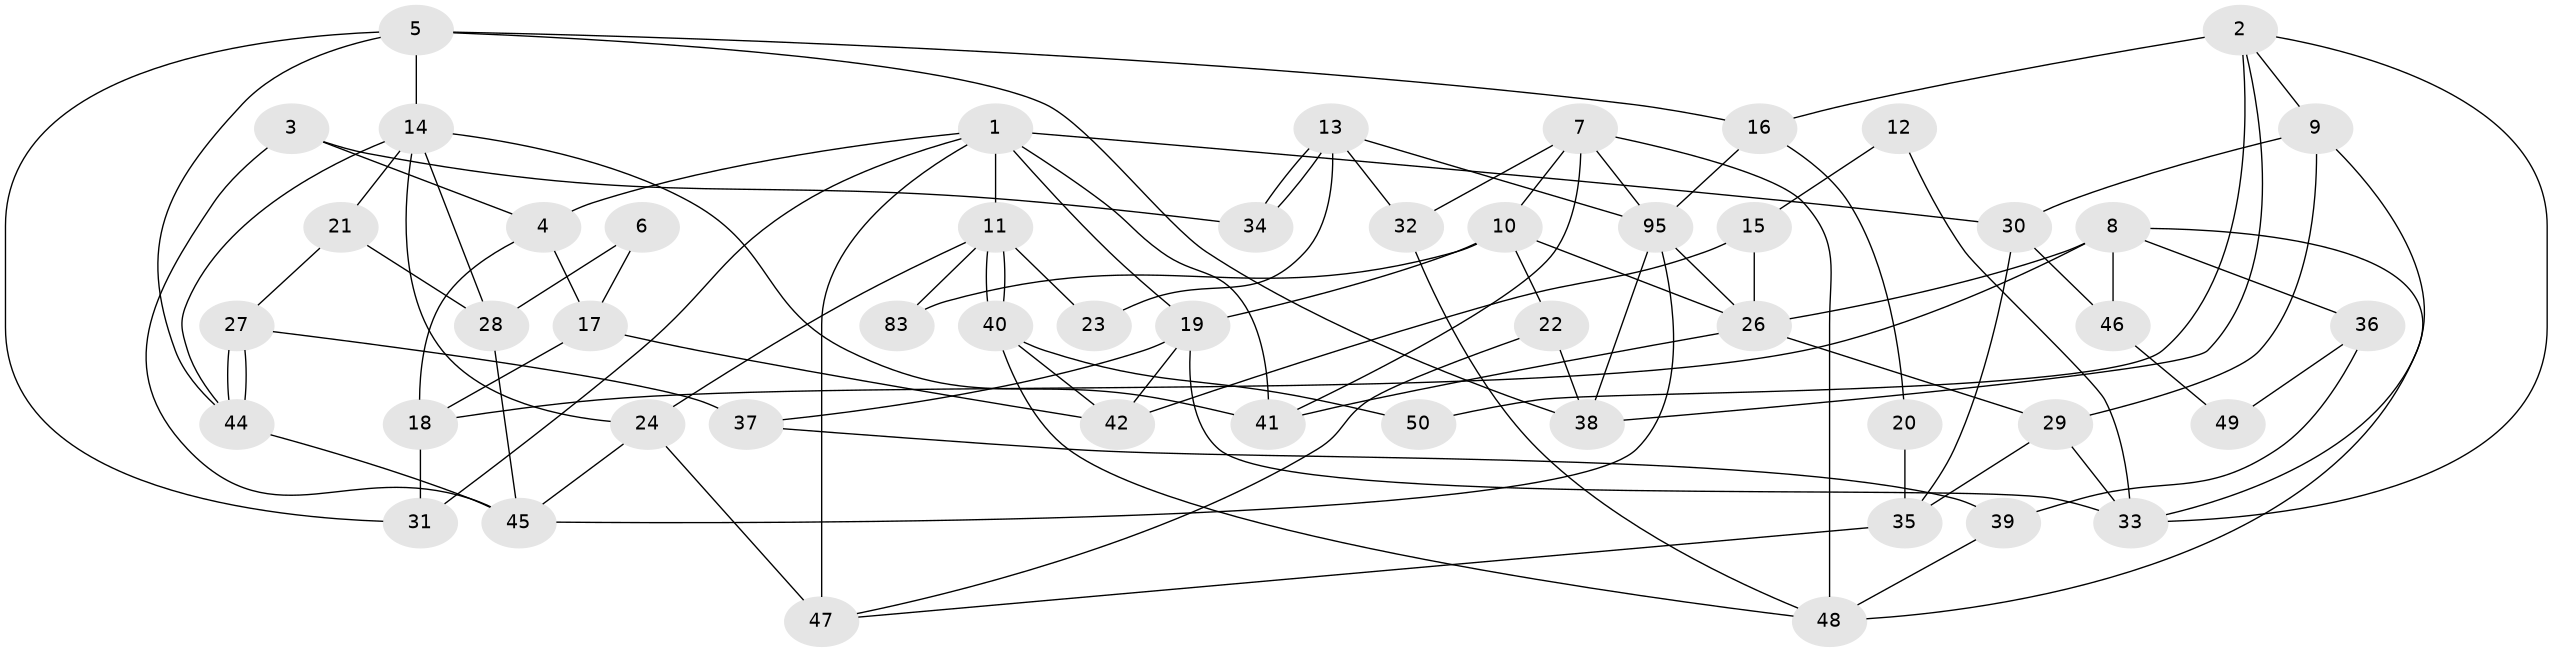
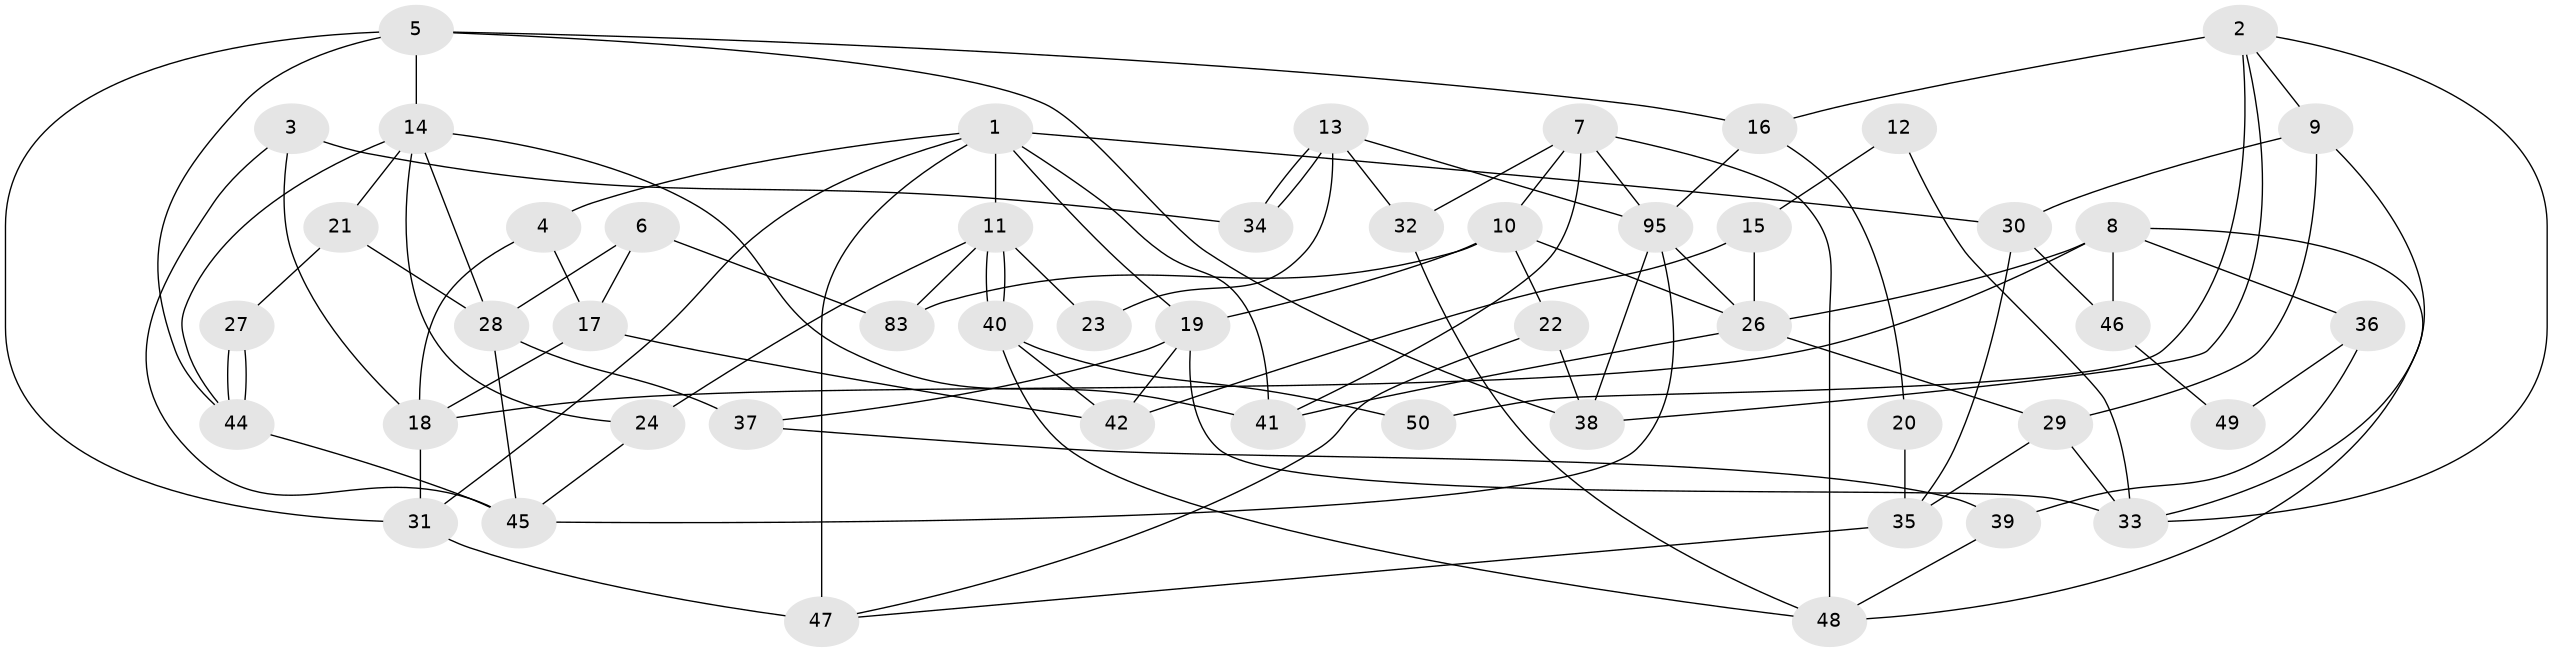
(418, 178) -> (310, 292)
none -> (784, 282)
(486, 360) -> (624, 377)
(742, 531) -> (615, 586)
